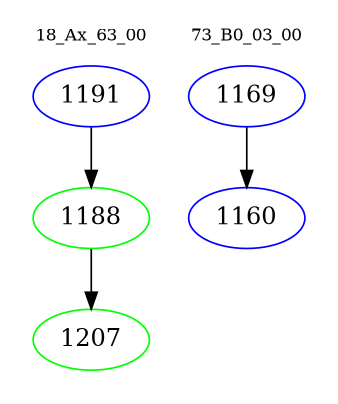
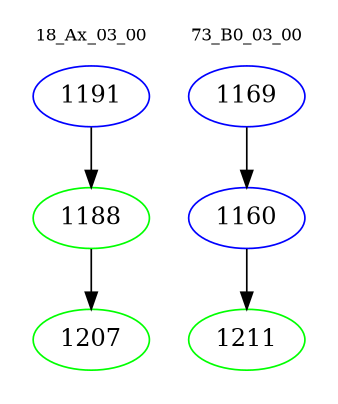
(91, 36) -> (91, 36)
none -> (247, 340)
